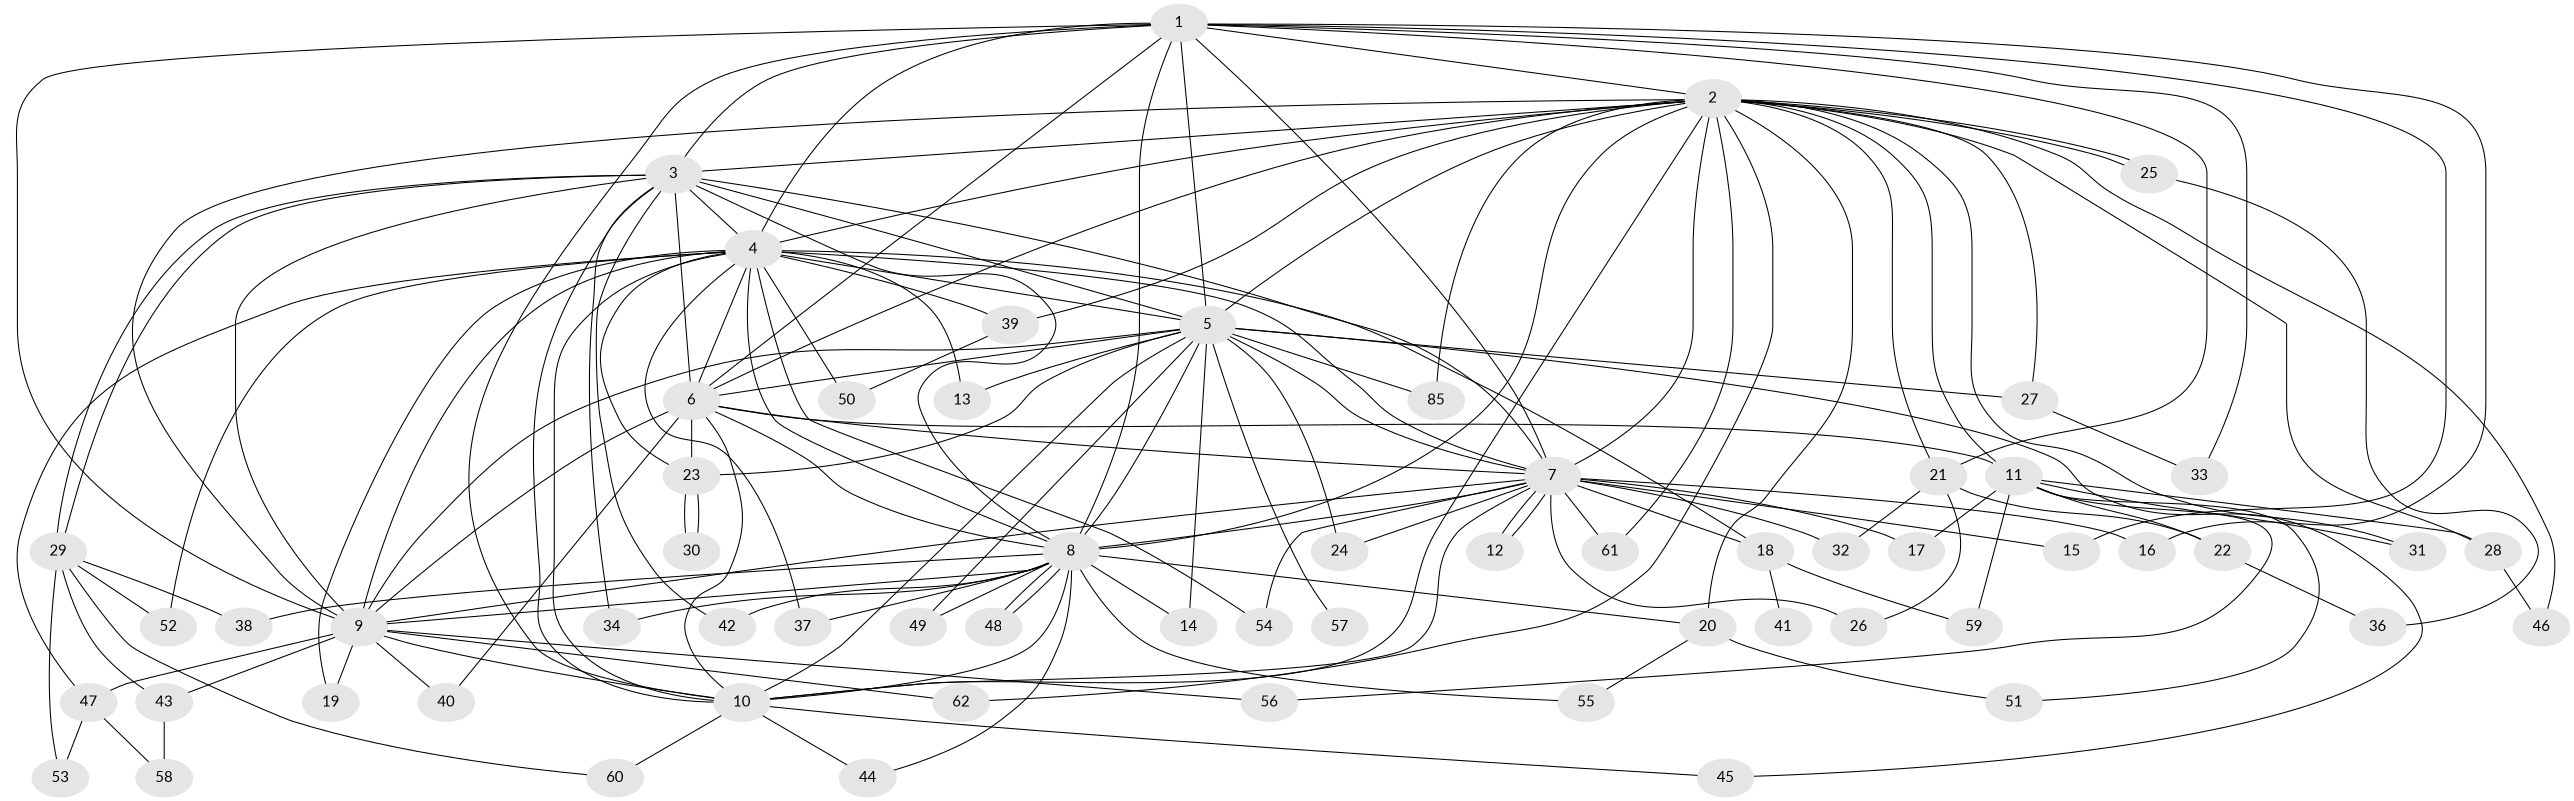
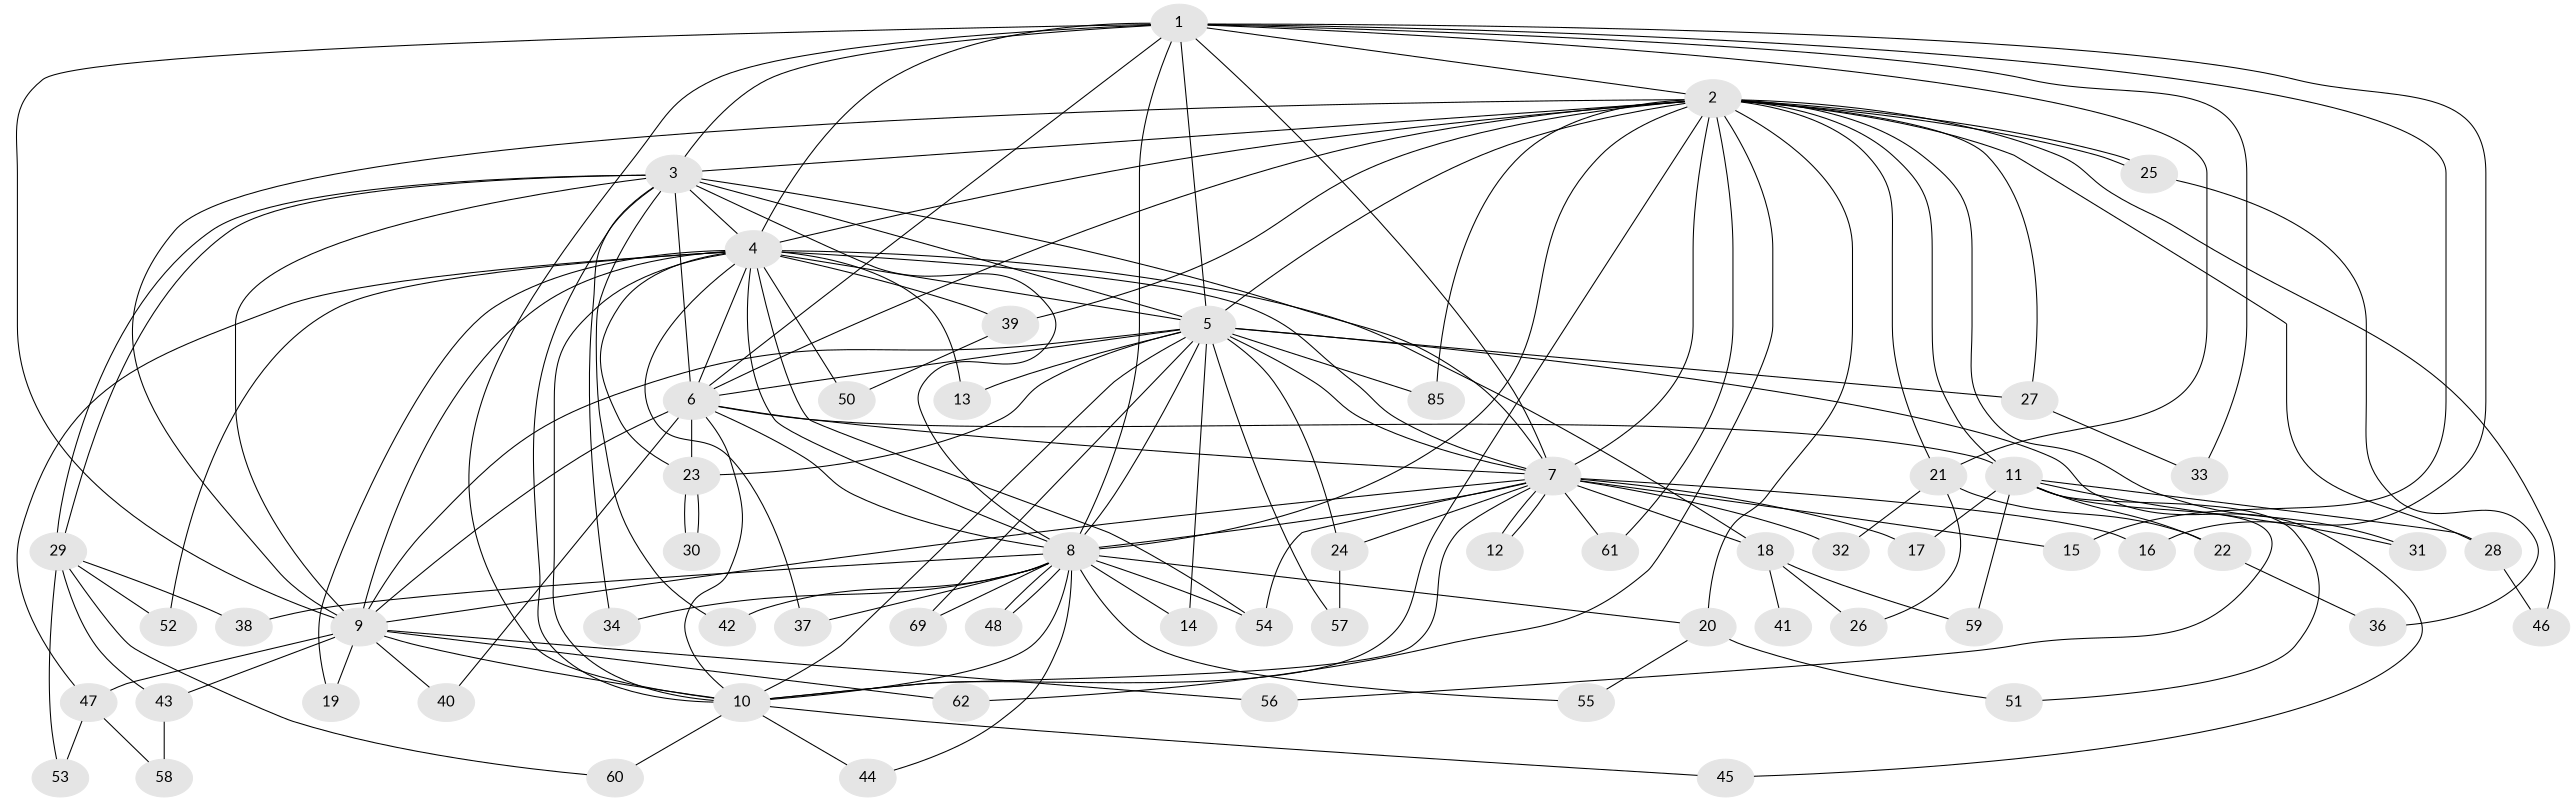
none -> (1340, 590)
(719, 596) -> (1170, 586)
(1661, 607) -> (1812, 589)
(918, 627) -> (918, 627)
